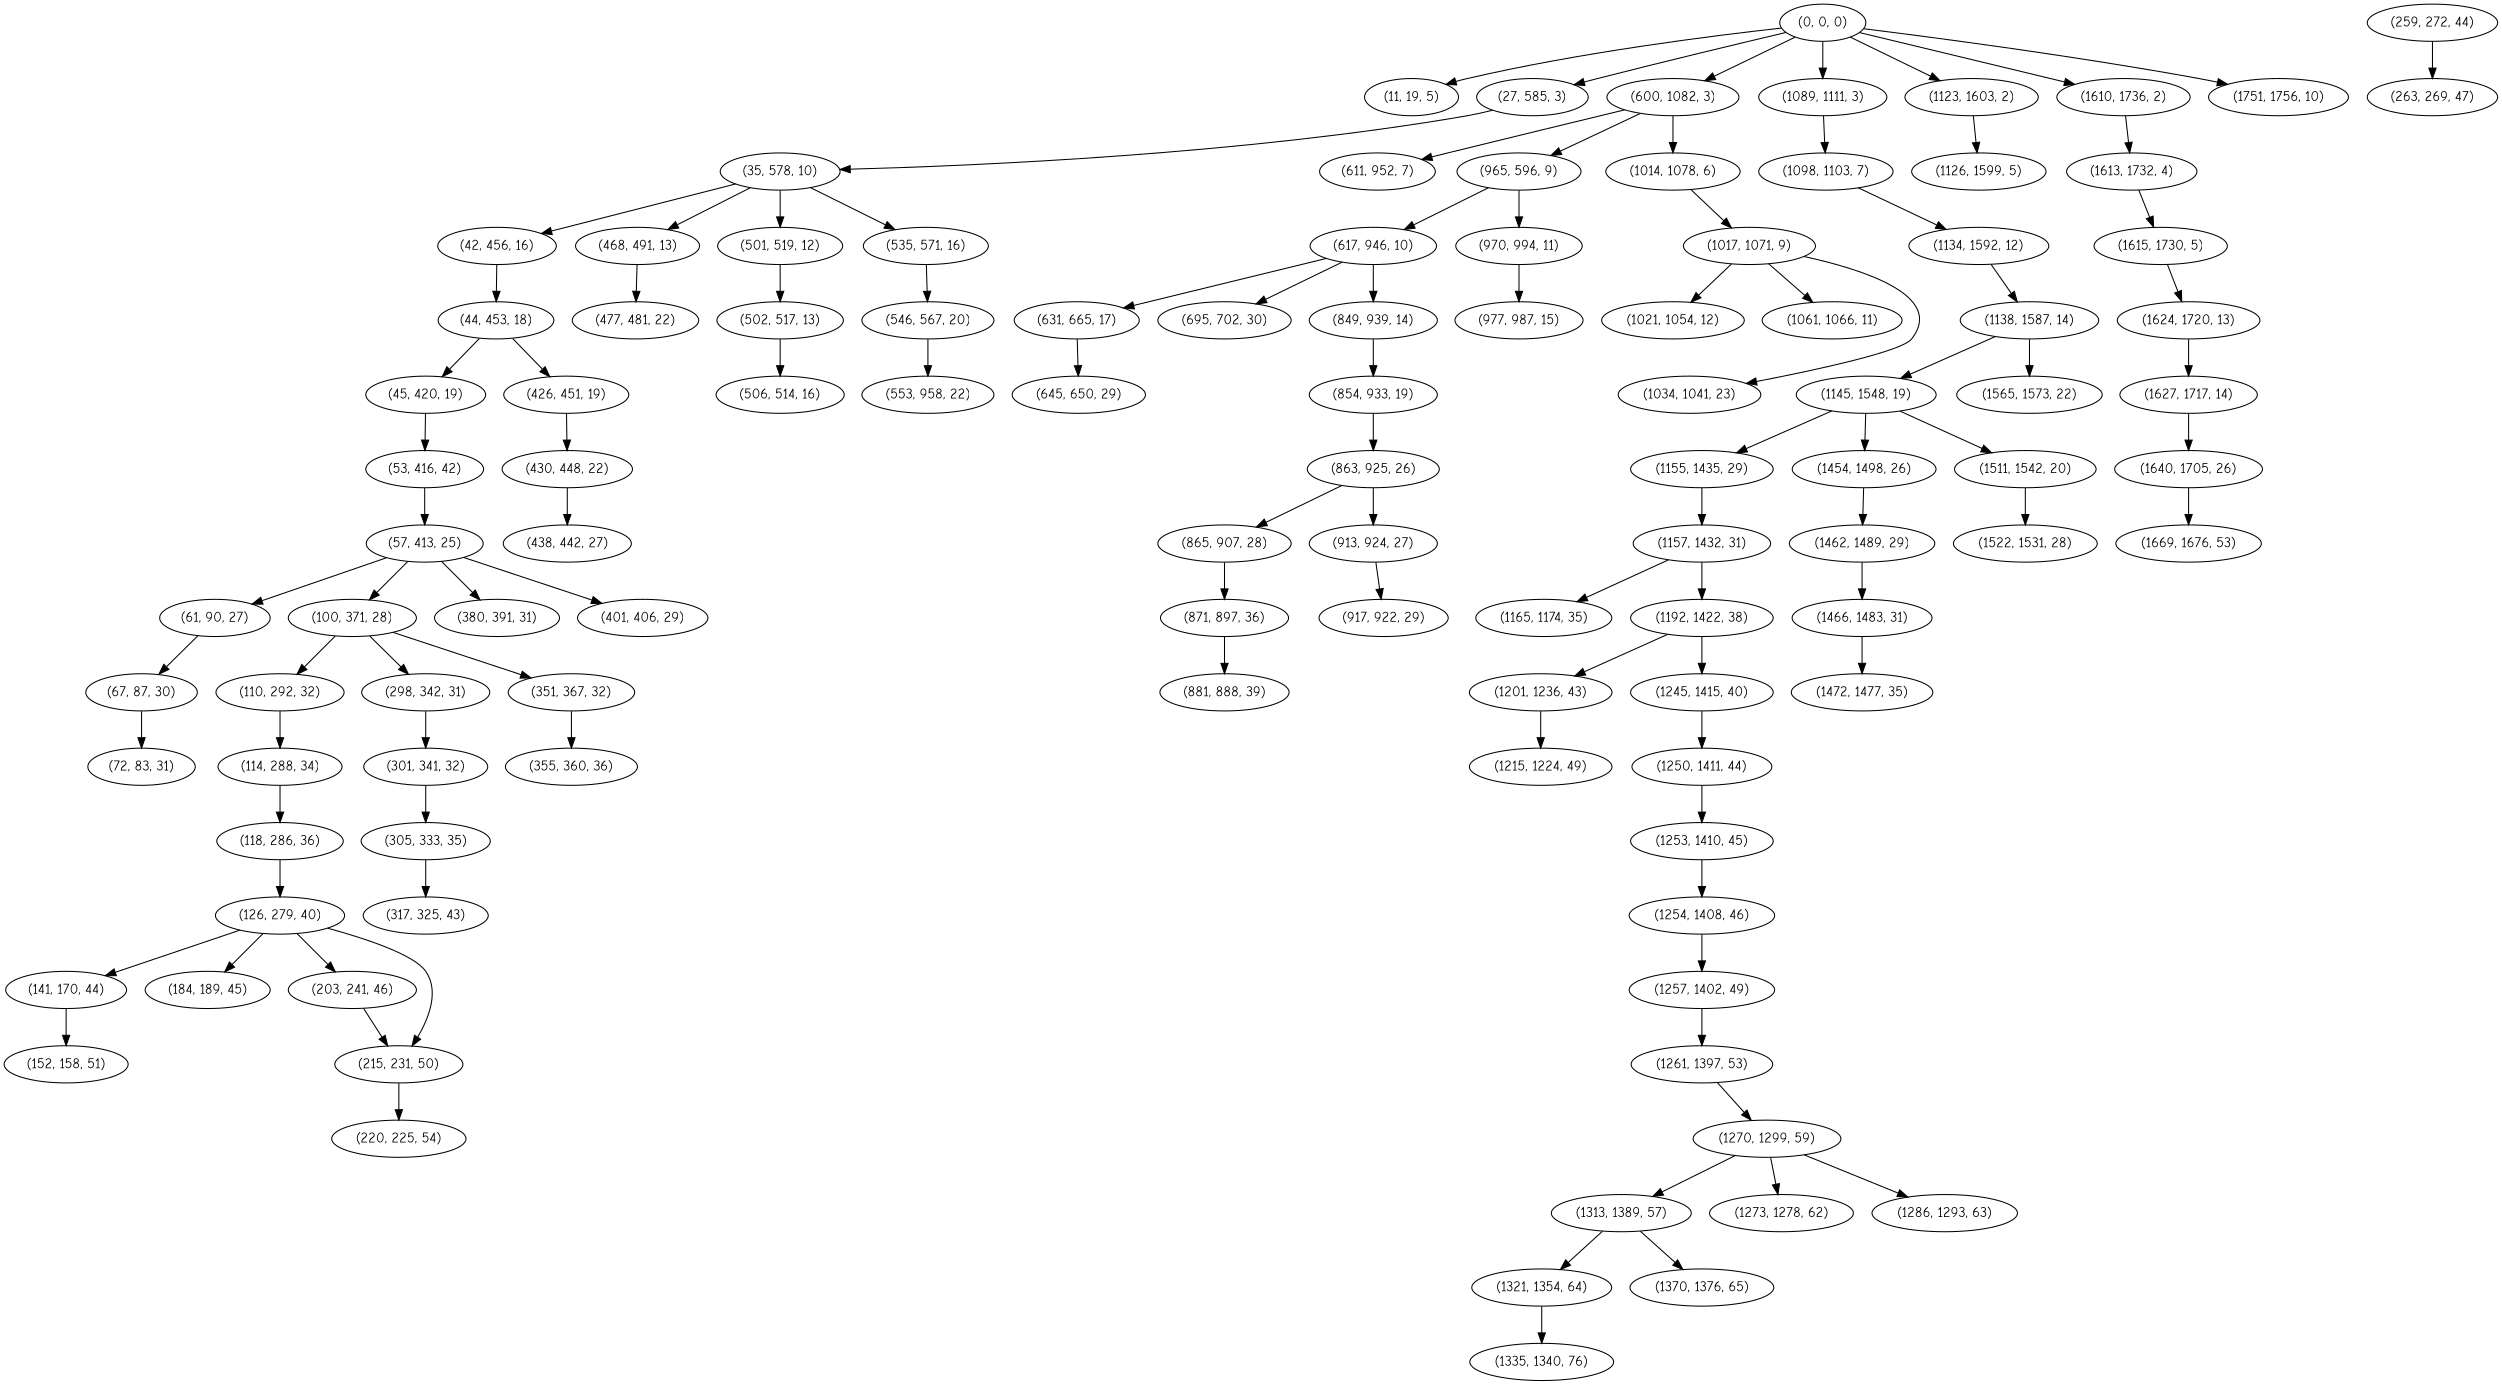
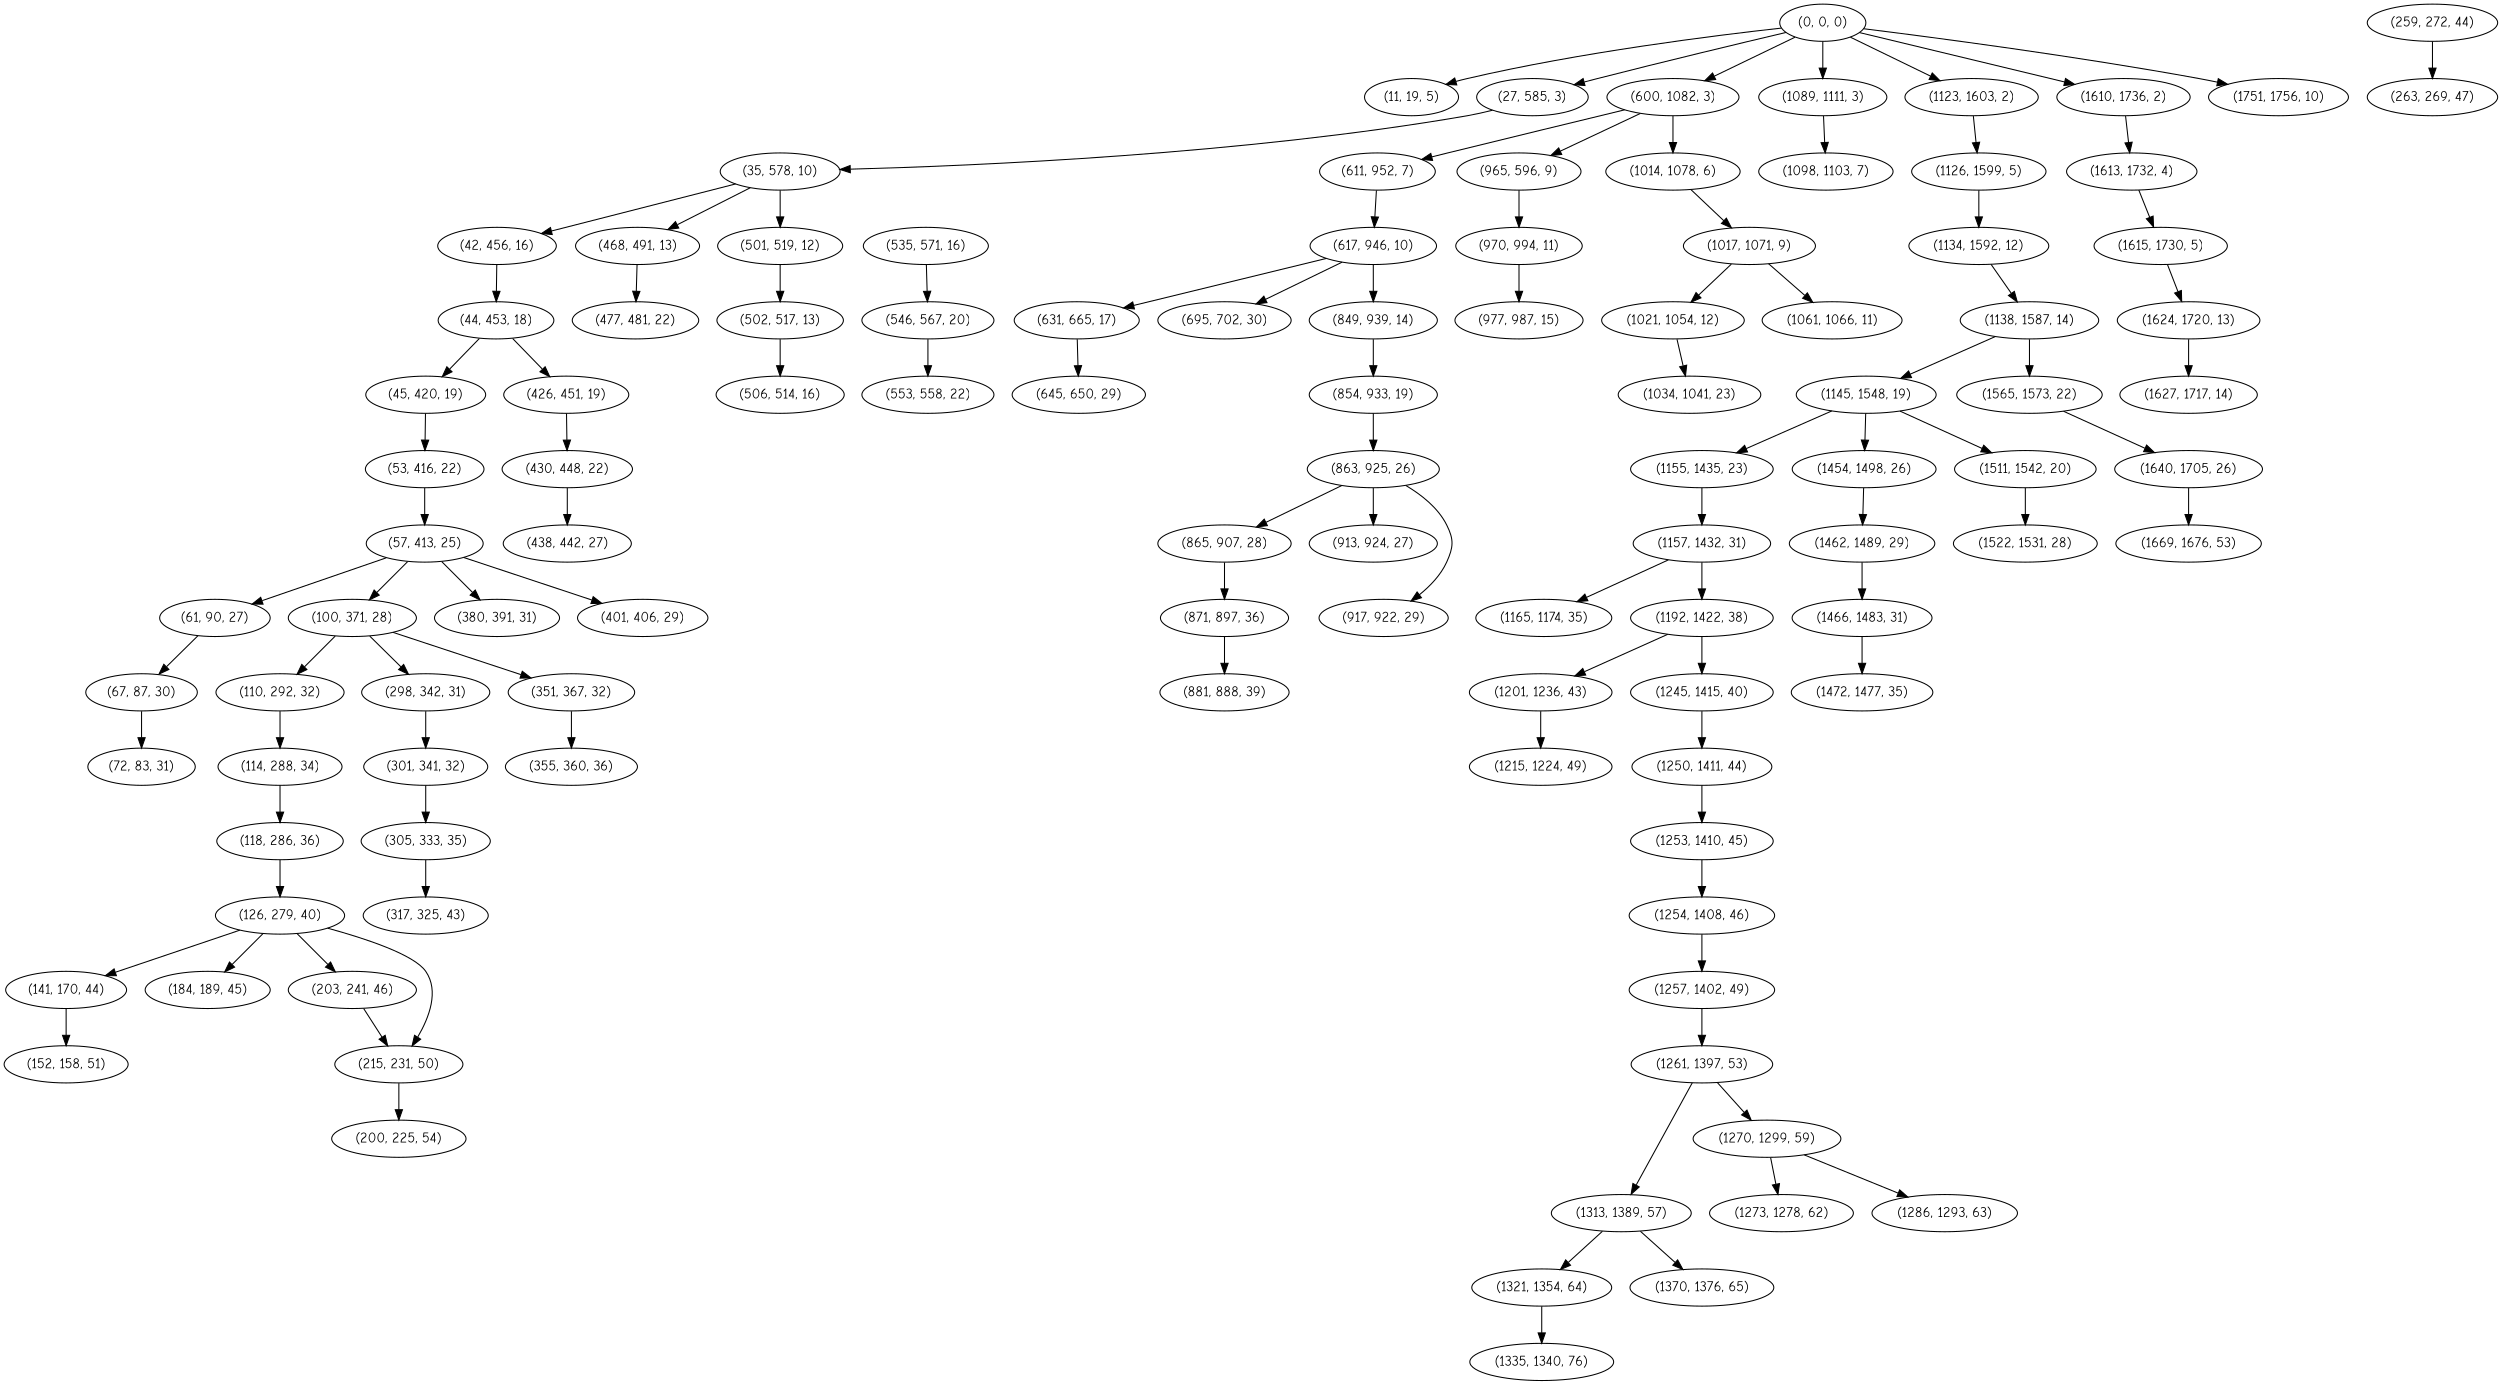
(848, 206) -> none
(1451, 206) -> (1376, 204)
(1898, 206) -> (1979, 204)
(1911, 339) -> (1680, 352)
(928, 395) -> (928, 395)
(2189, 427) -> (2104, 430)
(425, 469) -> (425, 469)
(1702, 469) -> (1702, 469)
(1378, 576) -> (1451, 536)
(399, 1139) -> (399, 1139)
(1699, 1174) -> (1664, 1134)
